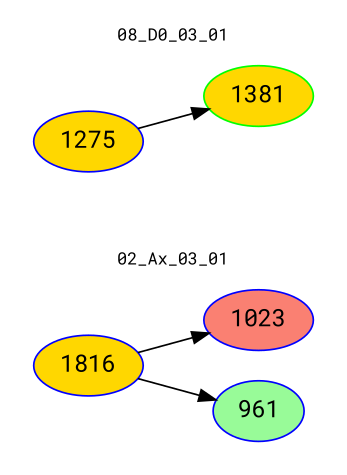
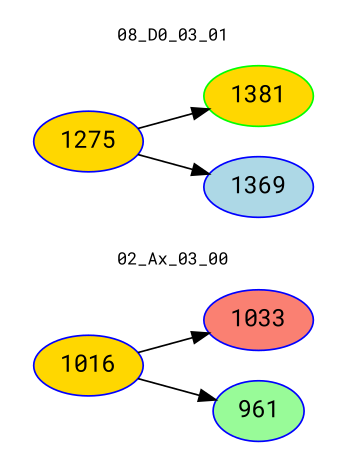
none -> (259, 187)
(174, 260) -> (174, 260)
(259, 320) -> (259, 320)
(88, 366) -> (88, 366)
